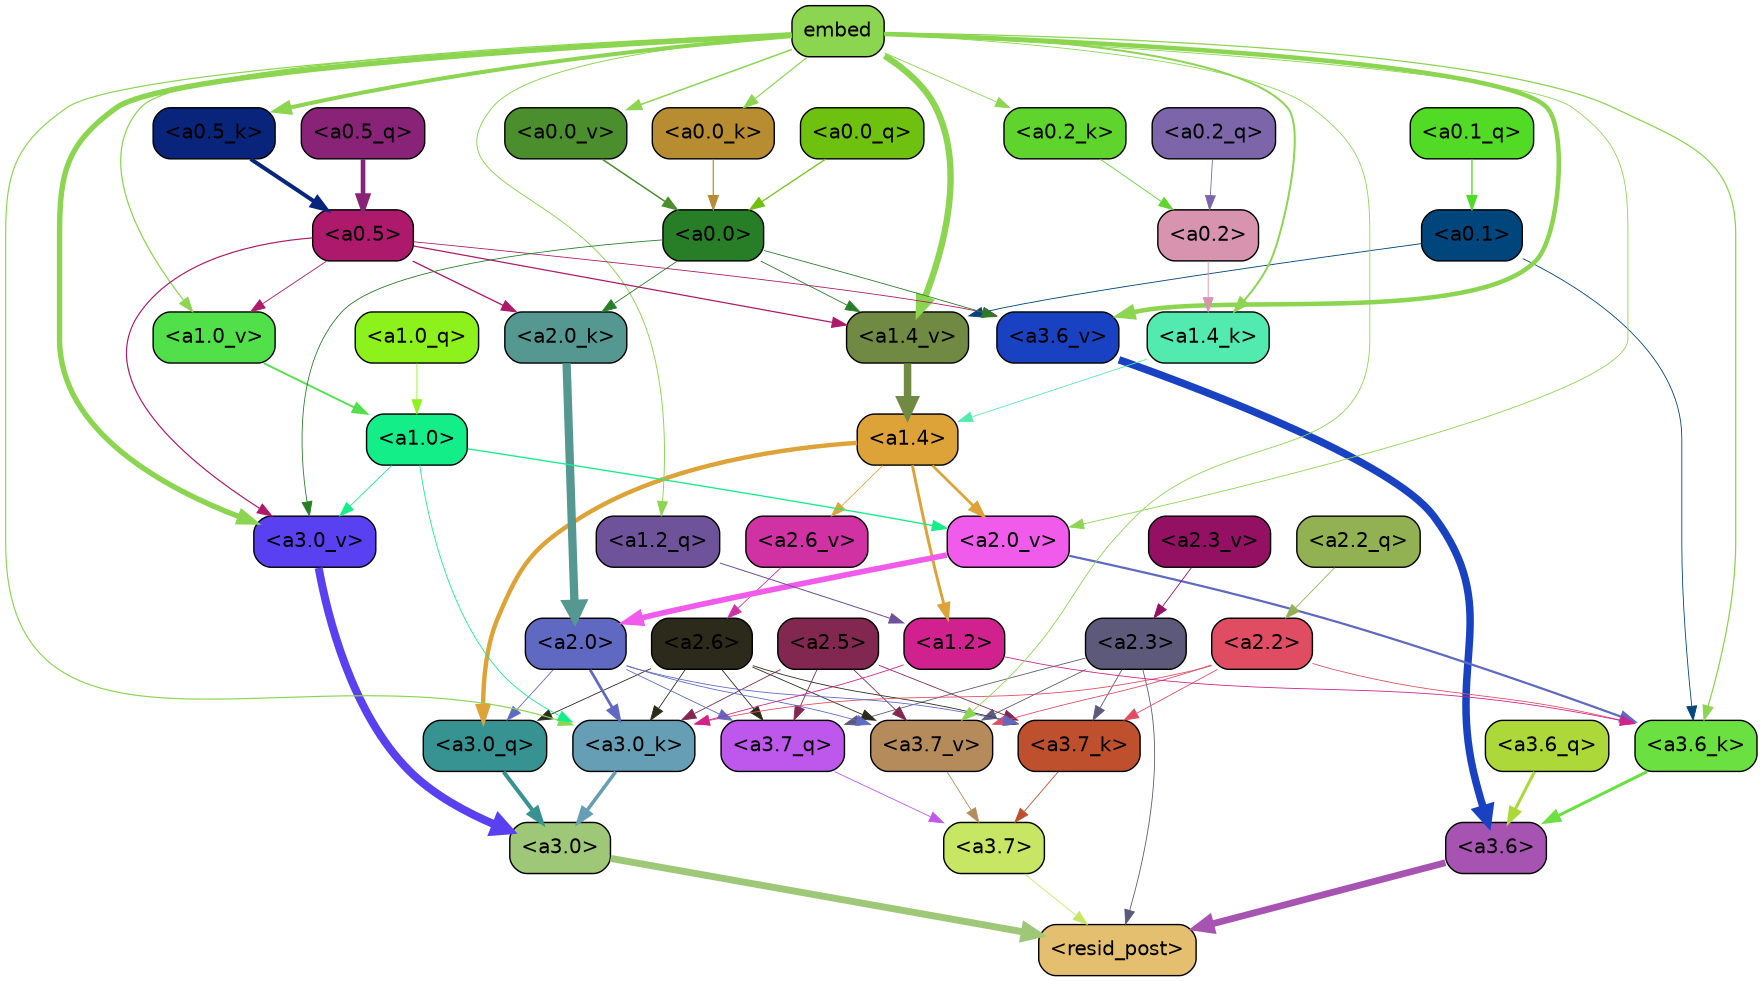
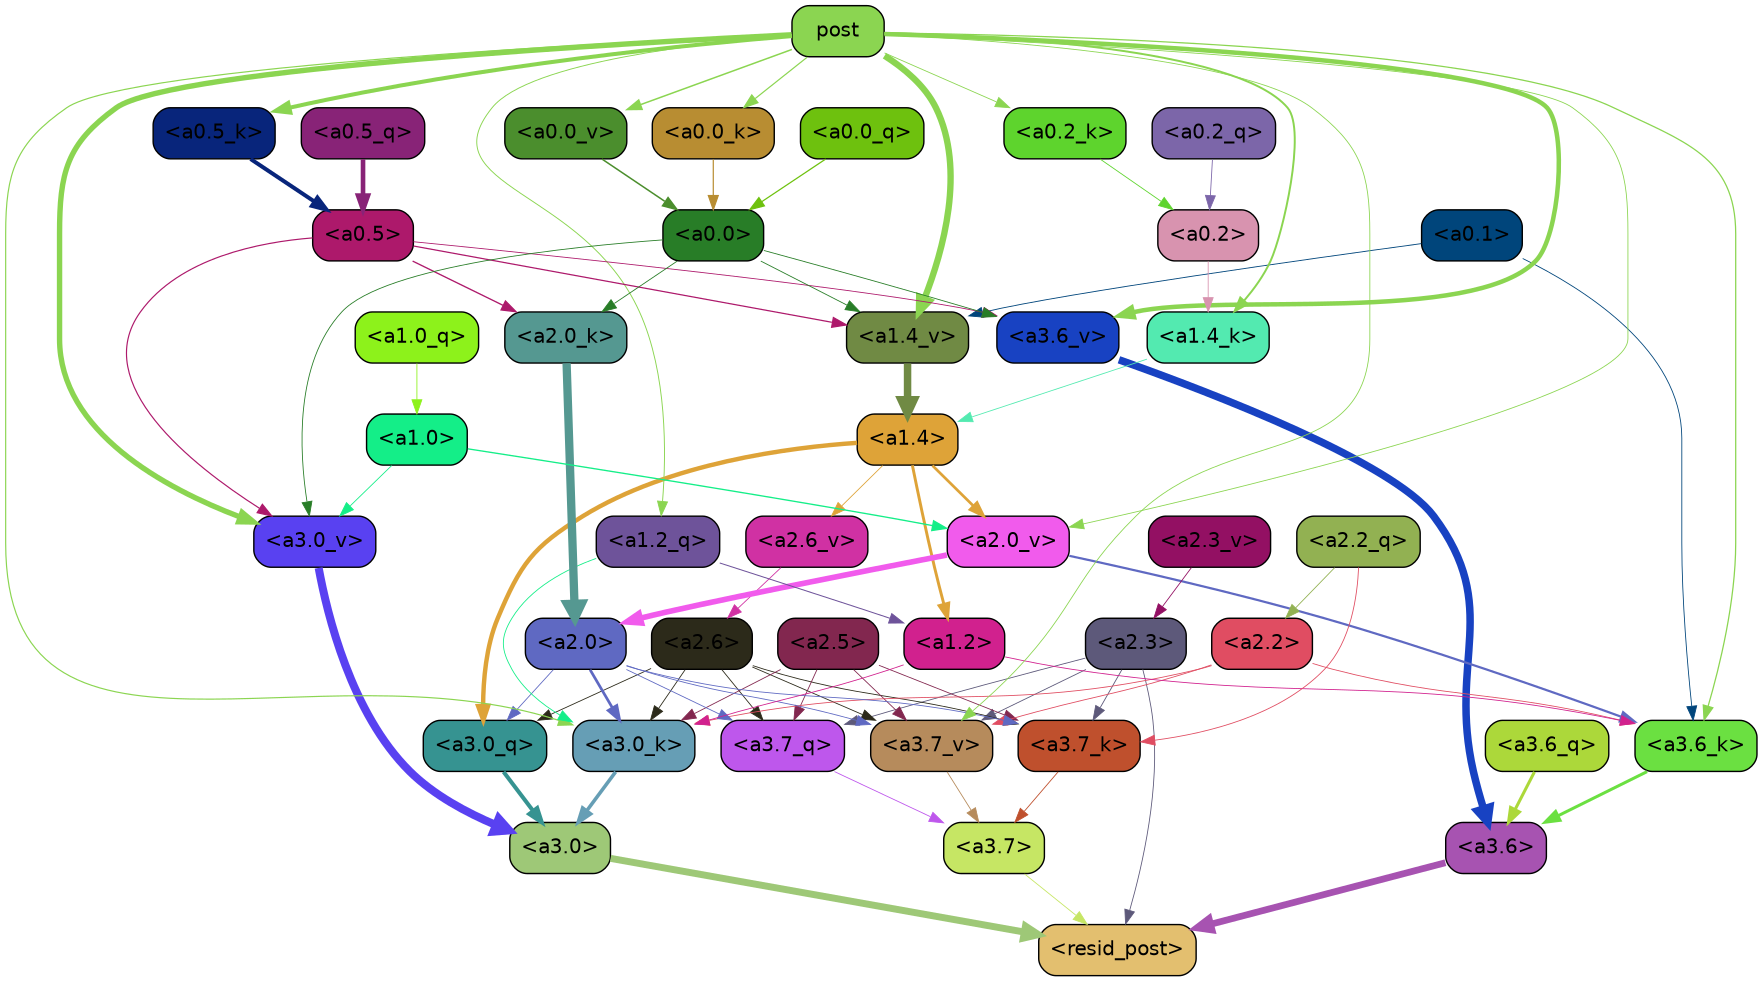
(838, 31) -> (838, 31)
(1472, 133) -> none
(214, 337) -> none
(460, 608) -> (508, 625)
(1177, 691) -> (1288, 698)
